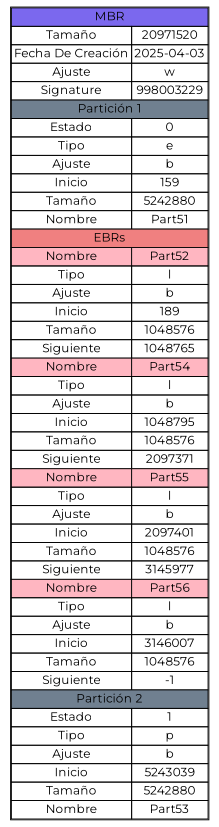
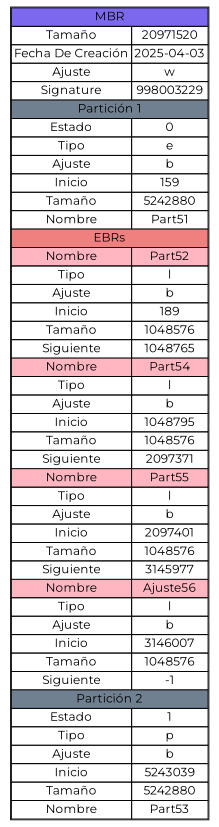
(170, 588) -> (170, 588)
